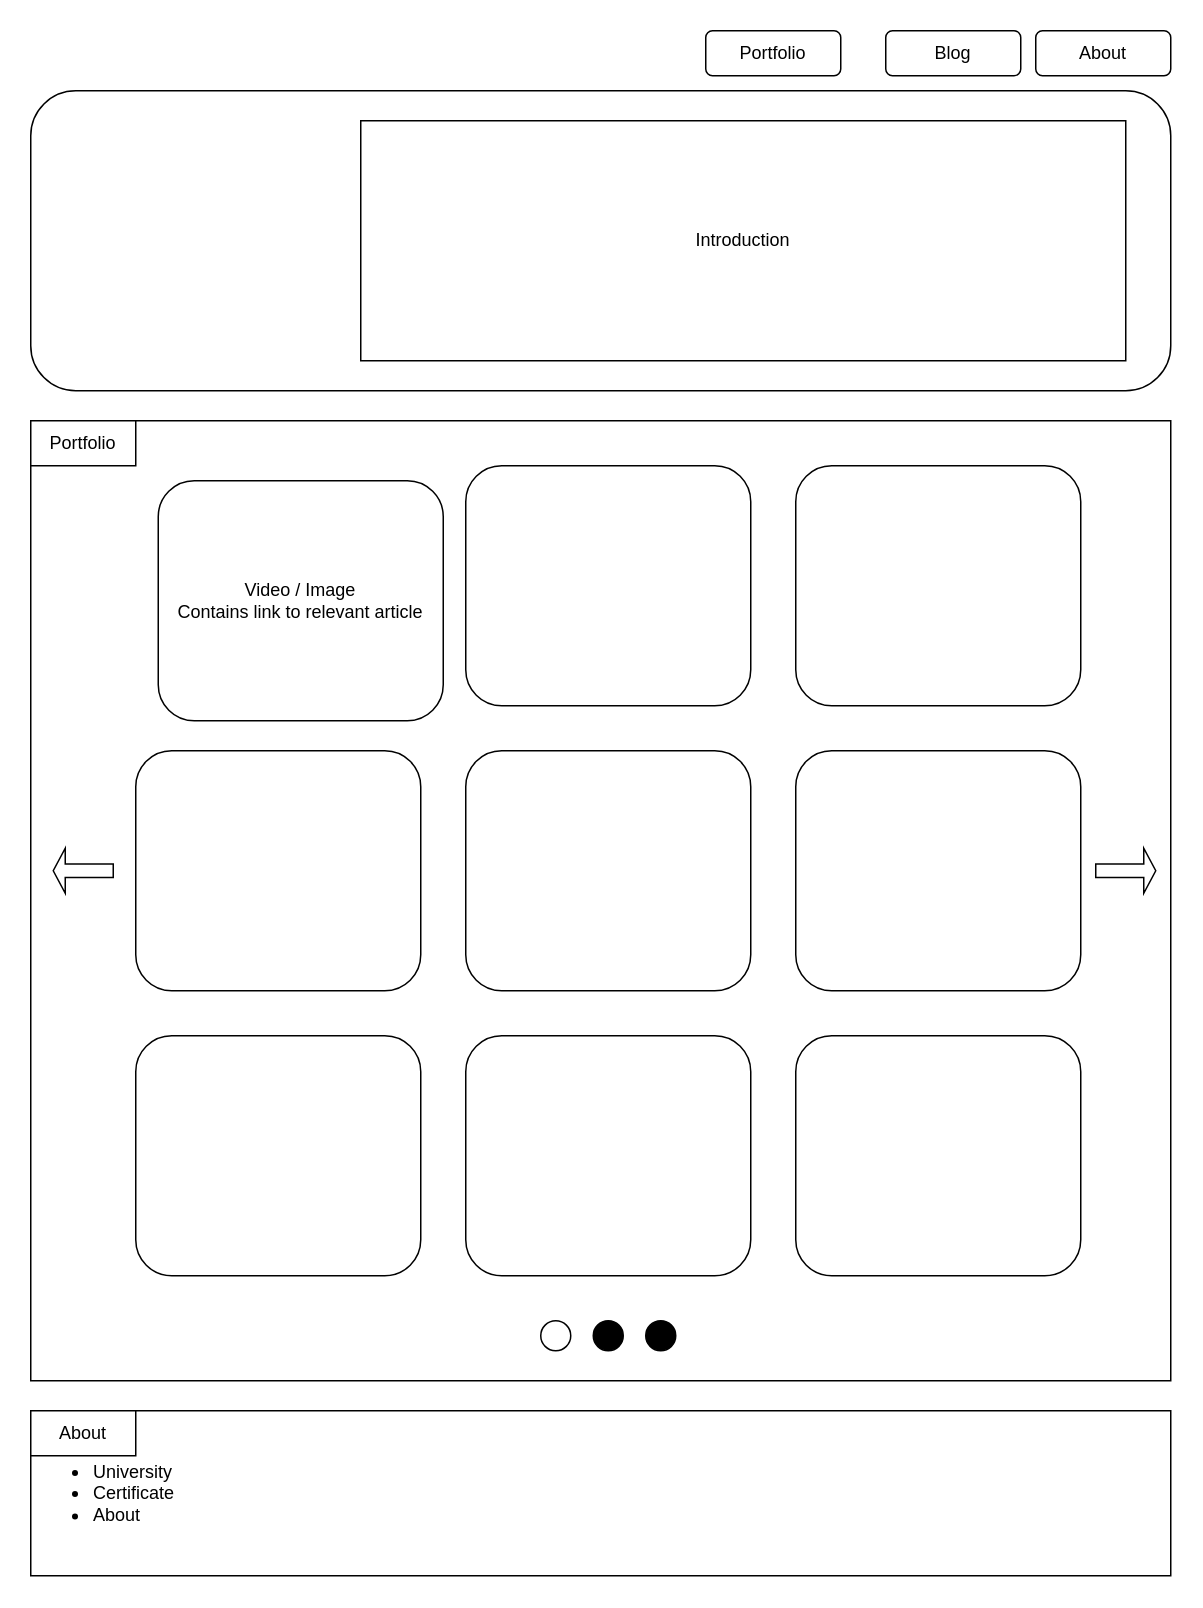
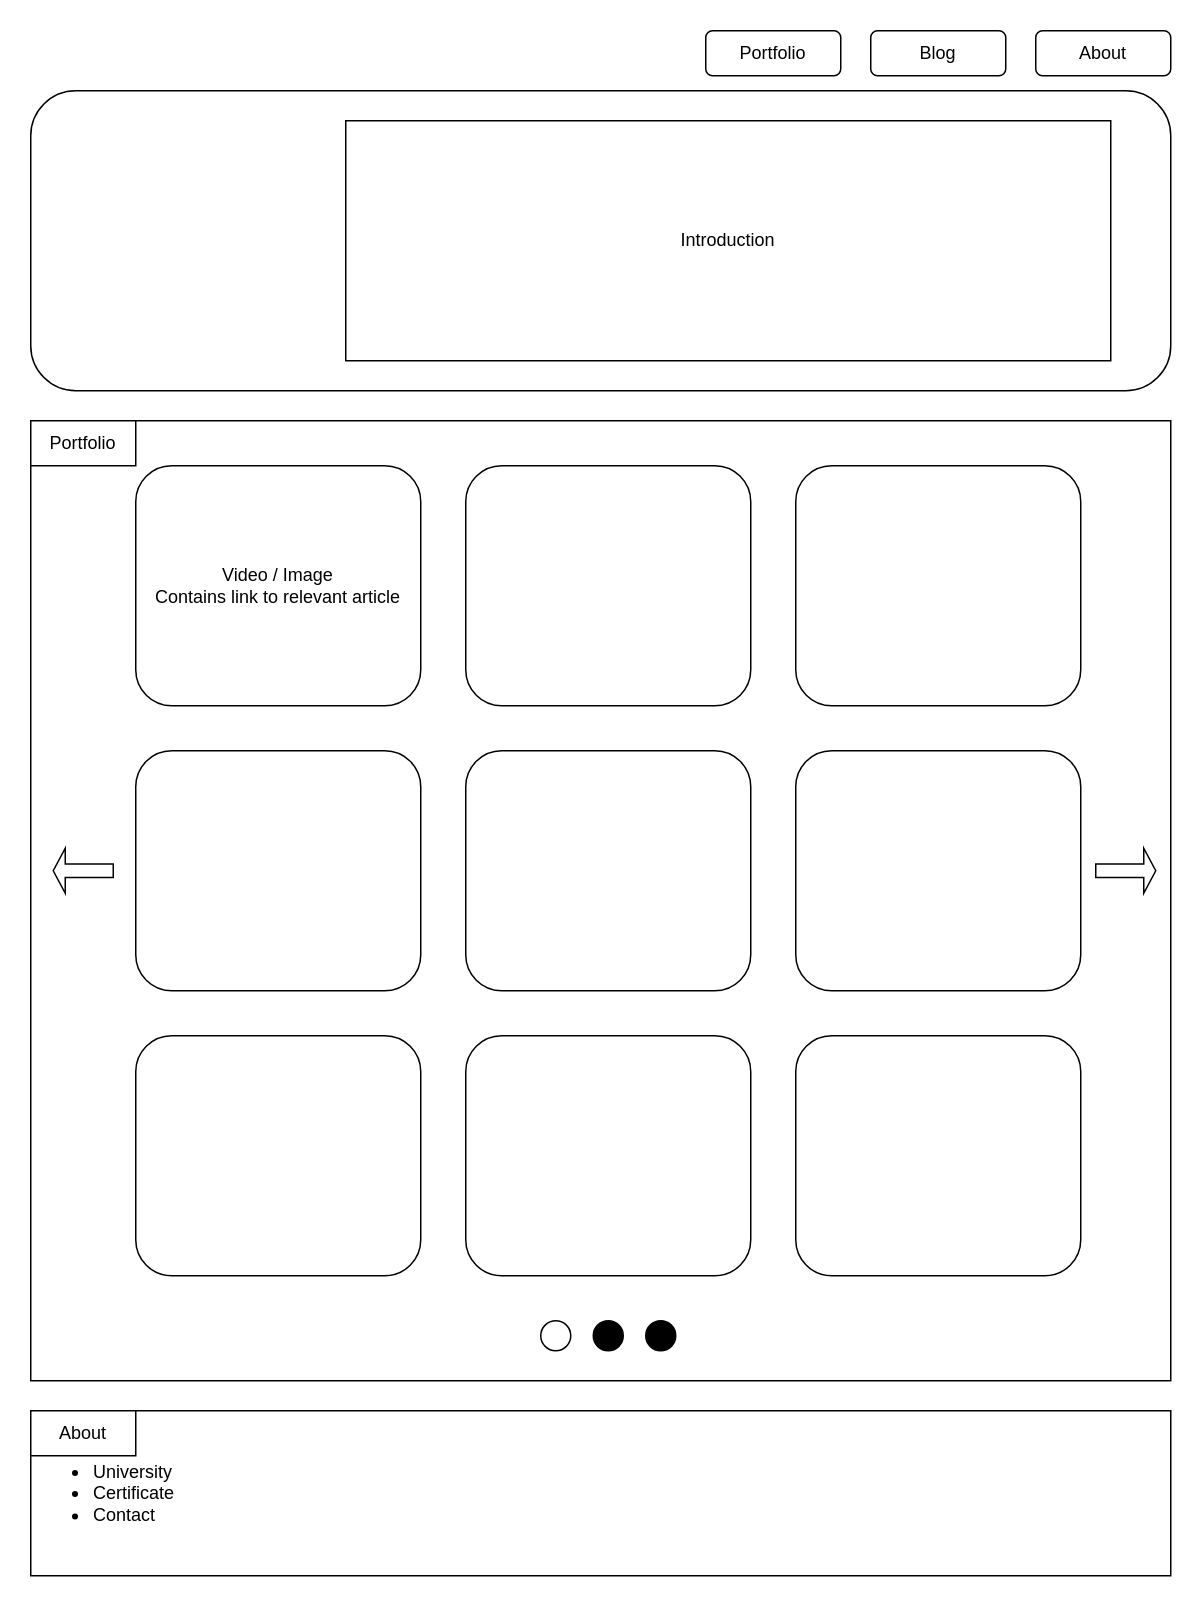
(953, 53) -> (938, 53)
(743, 241) -> (728, 241)
(301, 601) -> (278, 586)
(85, 1493) -> (85, 1493)
